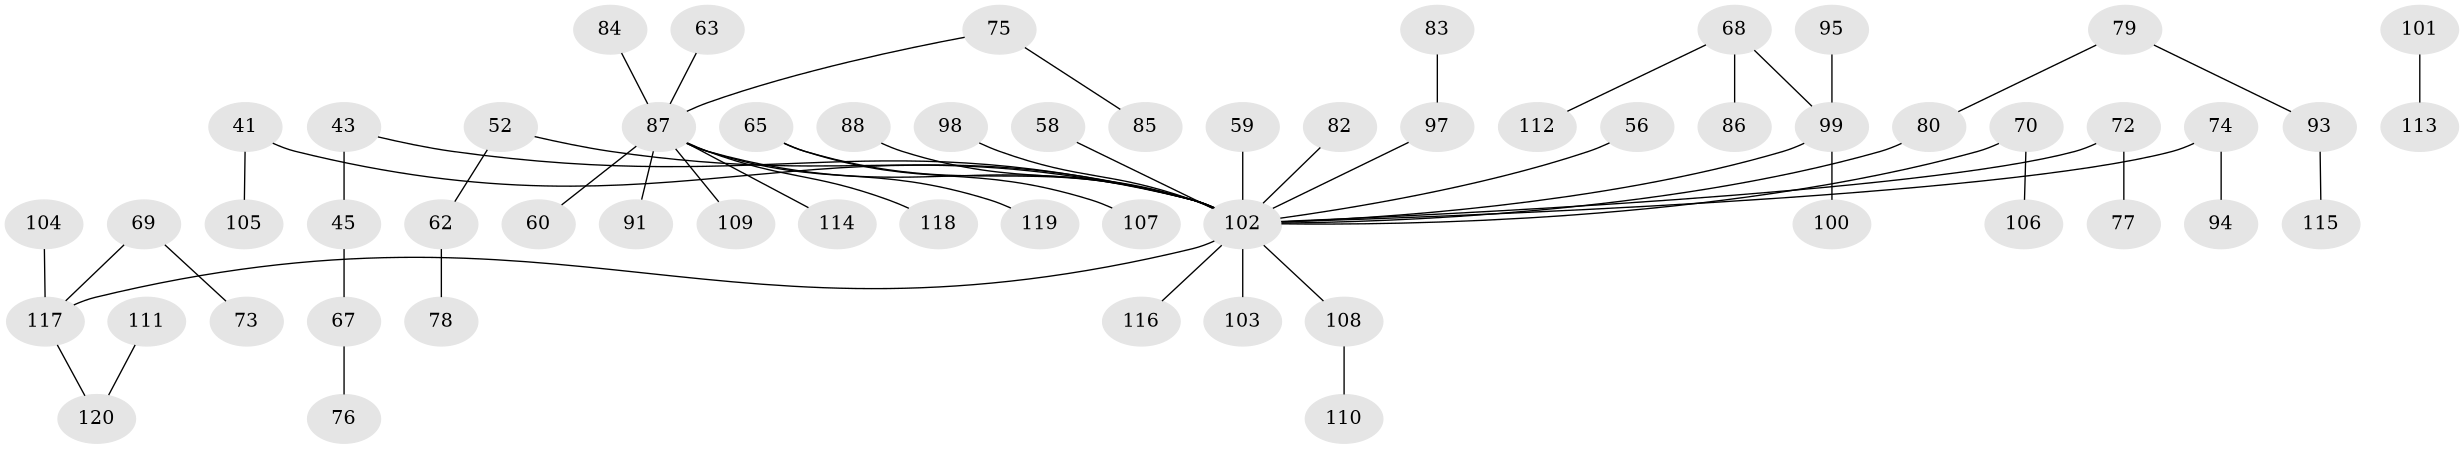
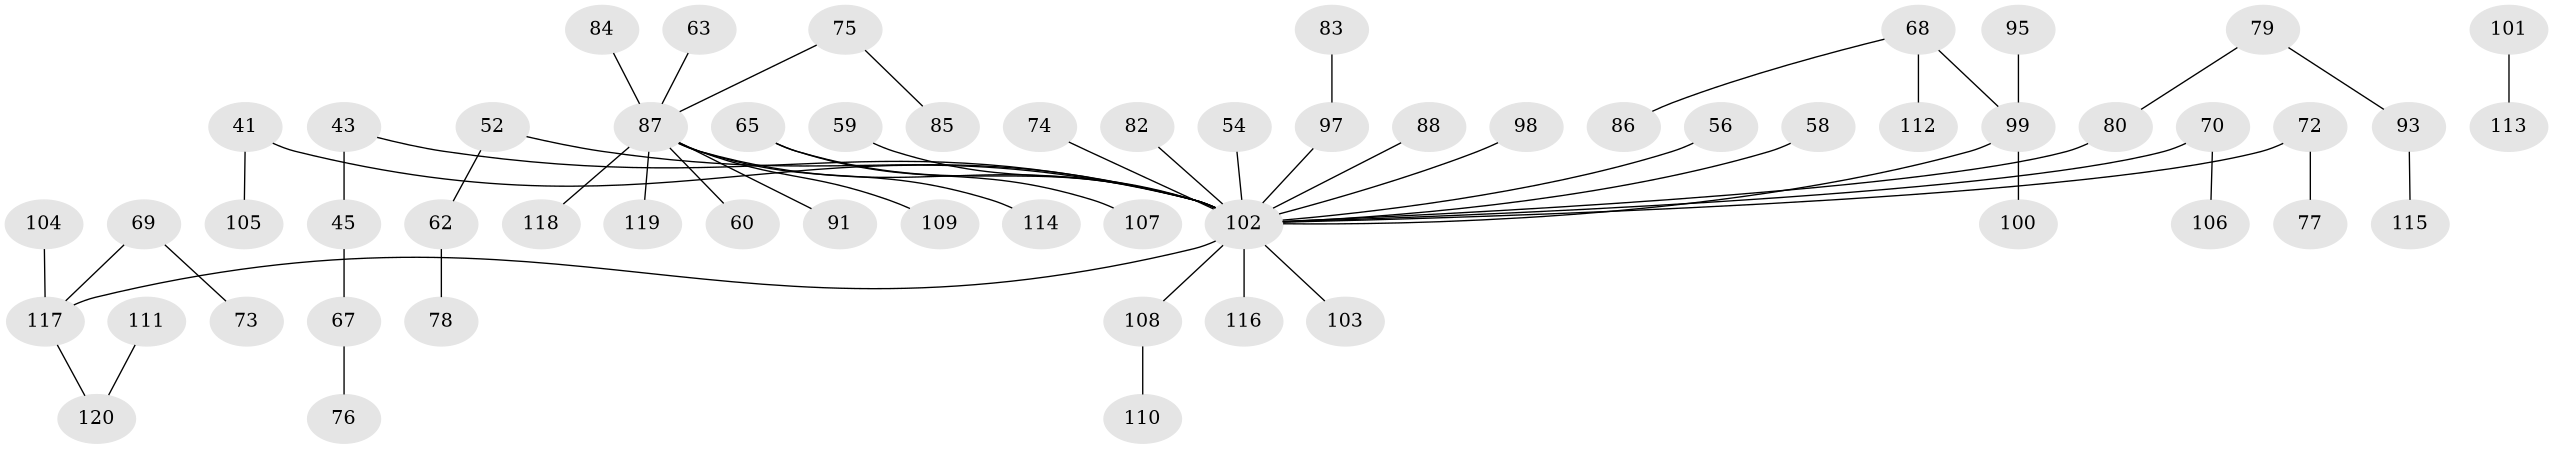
none -> (1235, 127)
(2221, 224) -> none
